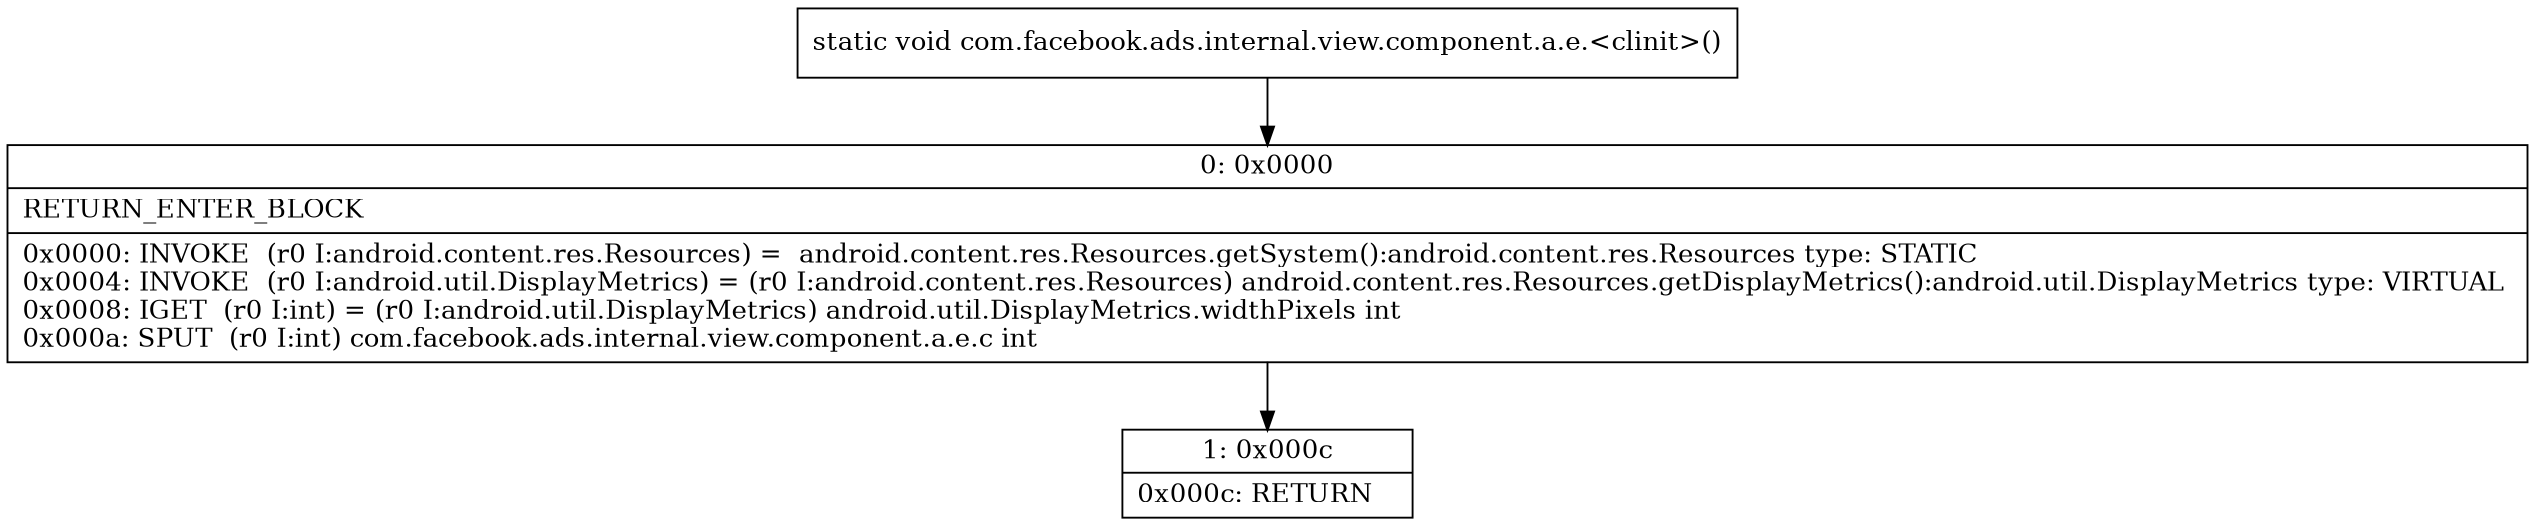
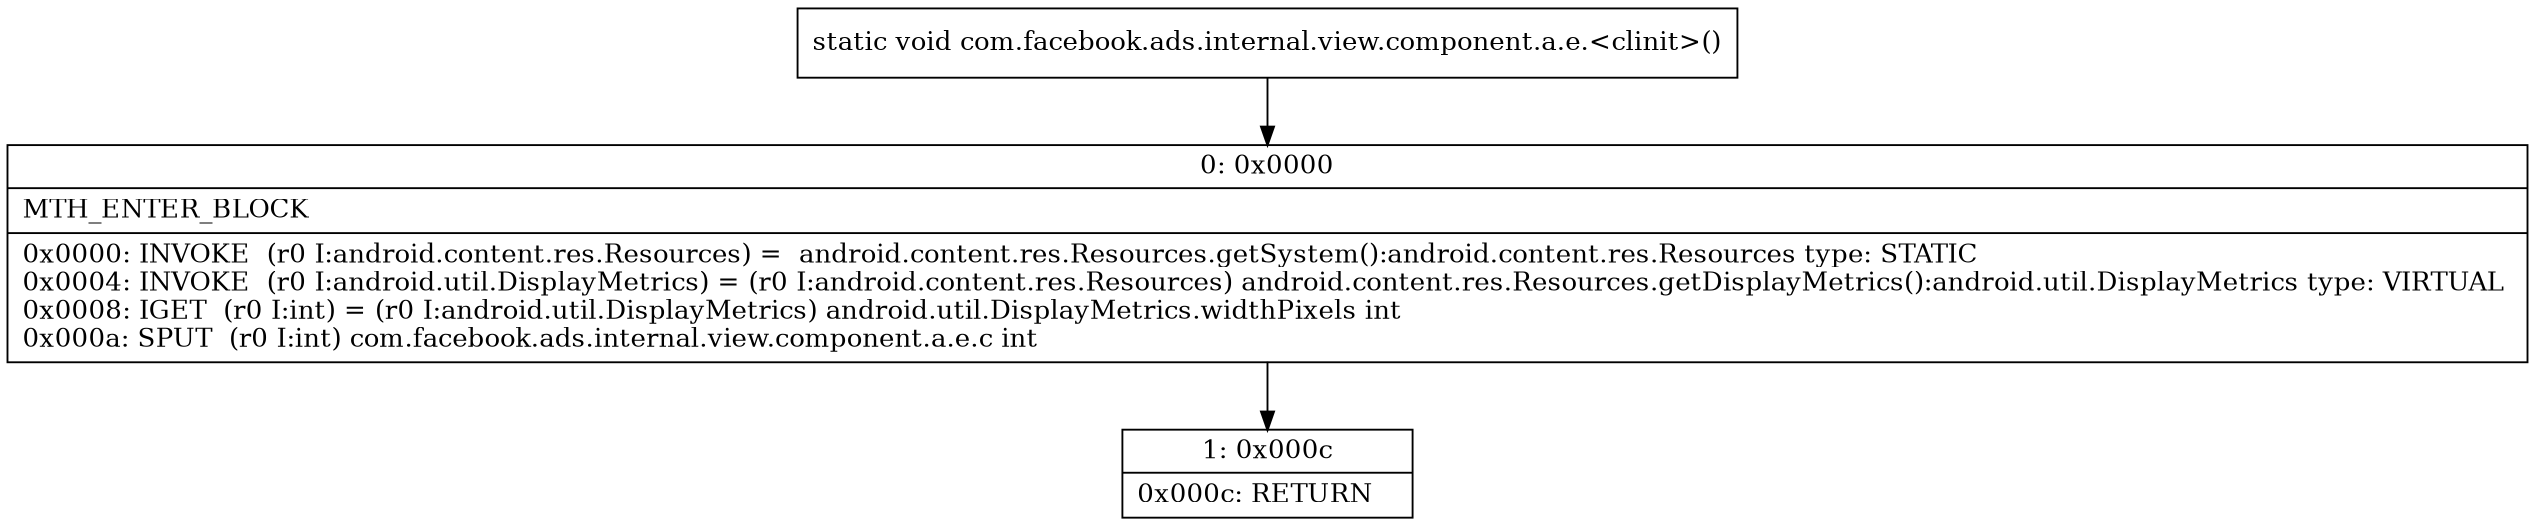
(194, 210) -> (167, 210)
